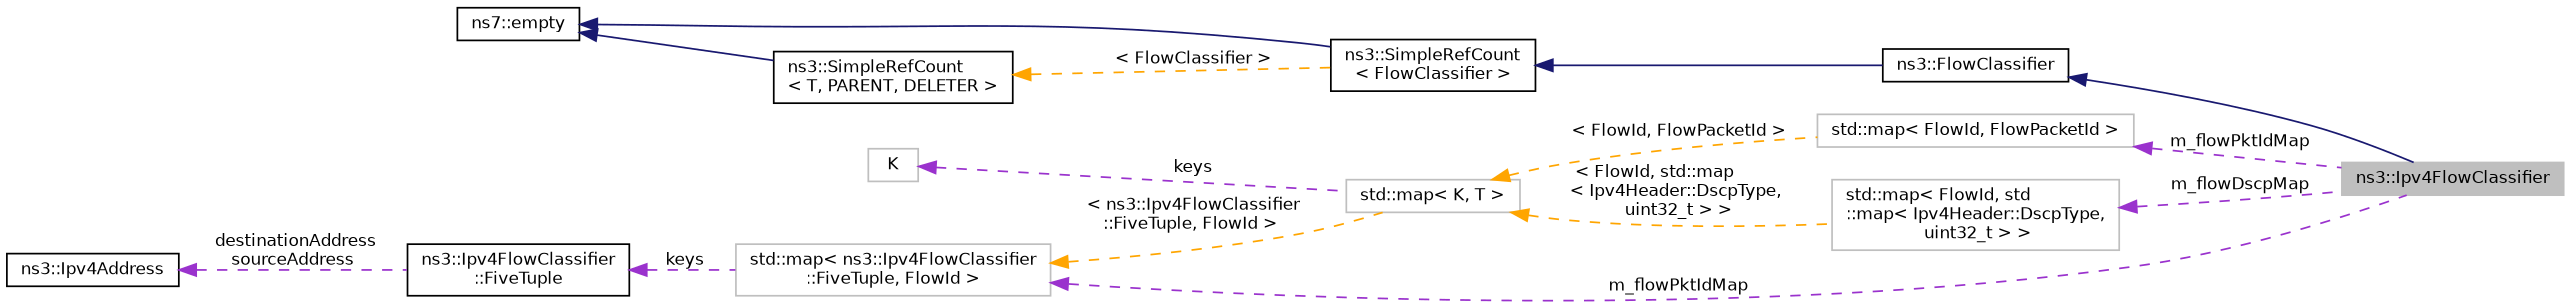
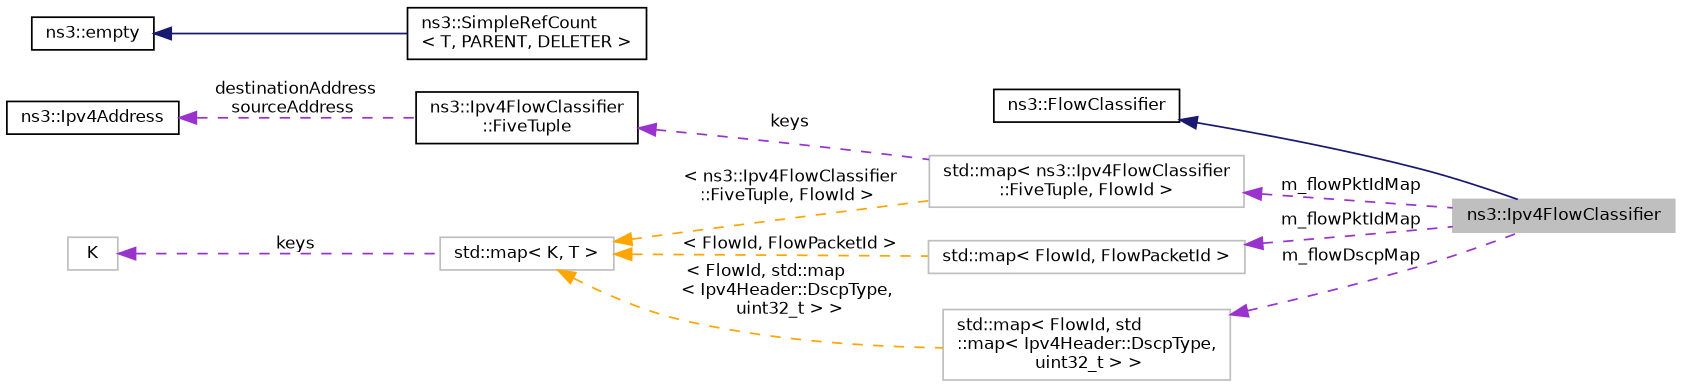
(518, 24) -> (93, 34)
(1433, 65) -> none
(1227, 246) -> (780, 220)
